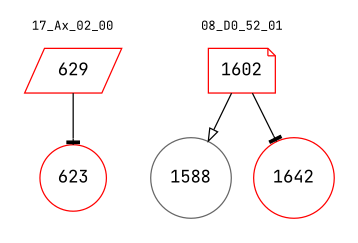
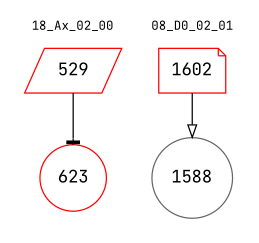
(73, 27) -> (73, 27)
(242, 27) -> (193, 27)
(73, 71) -> (73, 71)
(294, 178) -> none
